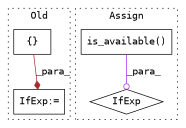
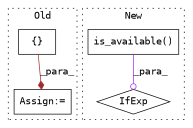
(126, 16) -> (133, 16)
(39, 102) -> (43, 102)
